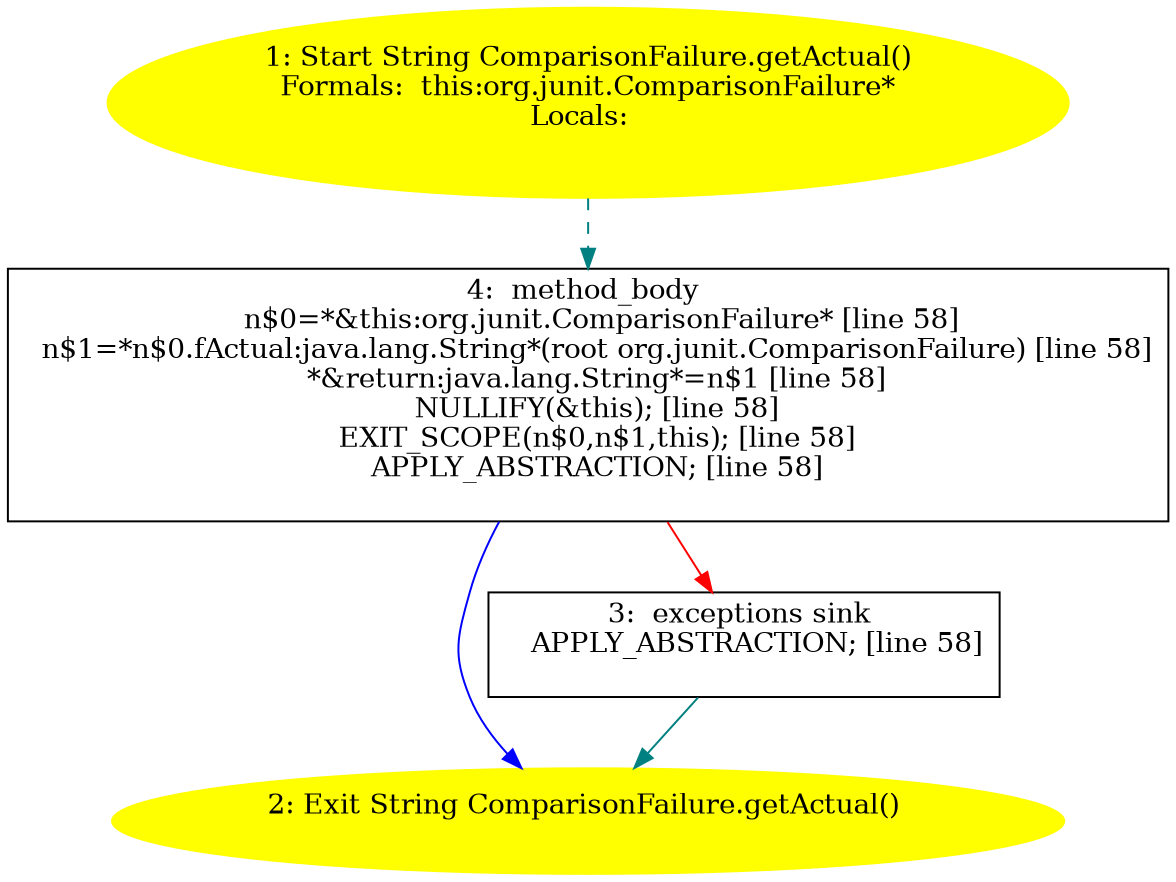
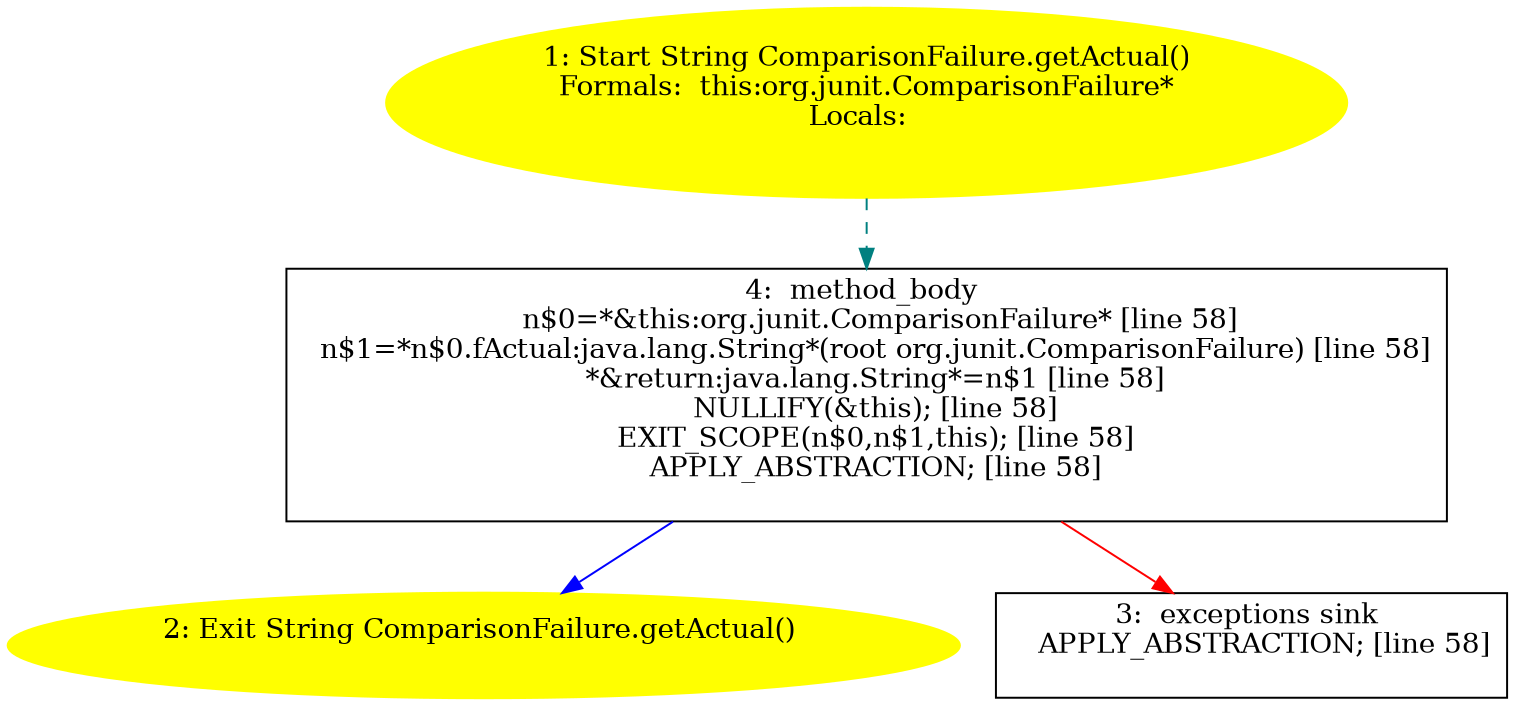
(673, 725) -> none
